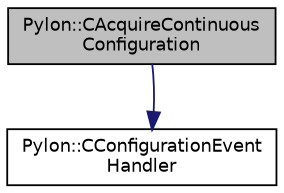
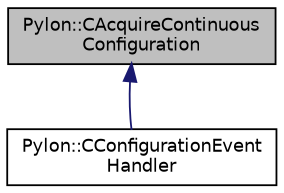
(154, 88) -> (130, 106)
